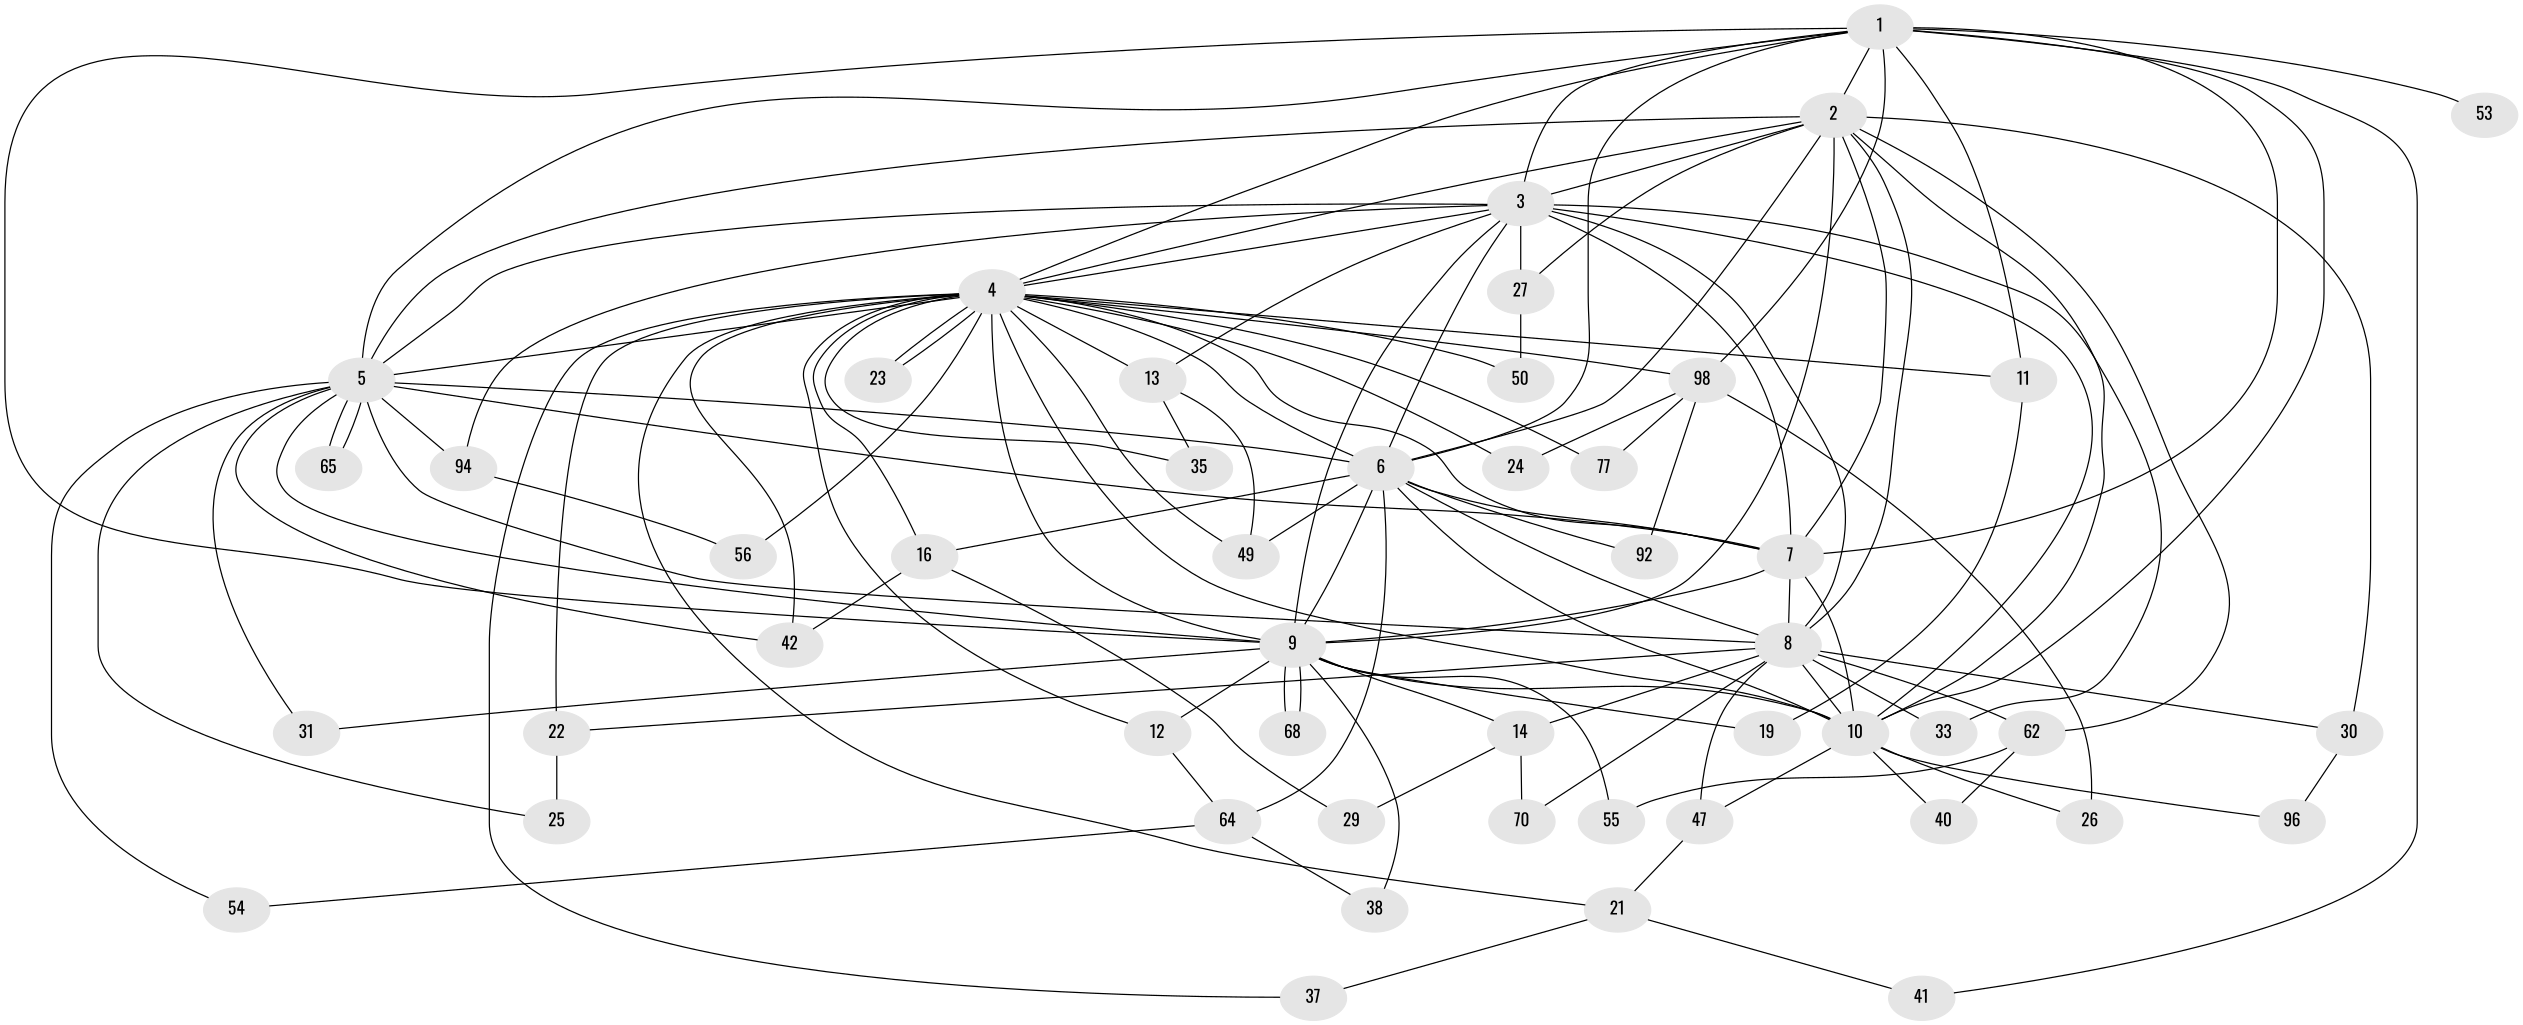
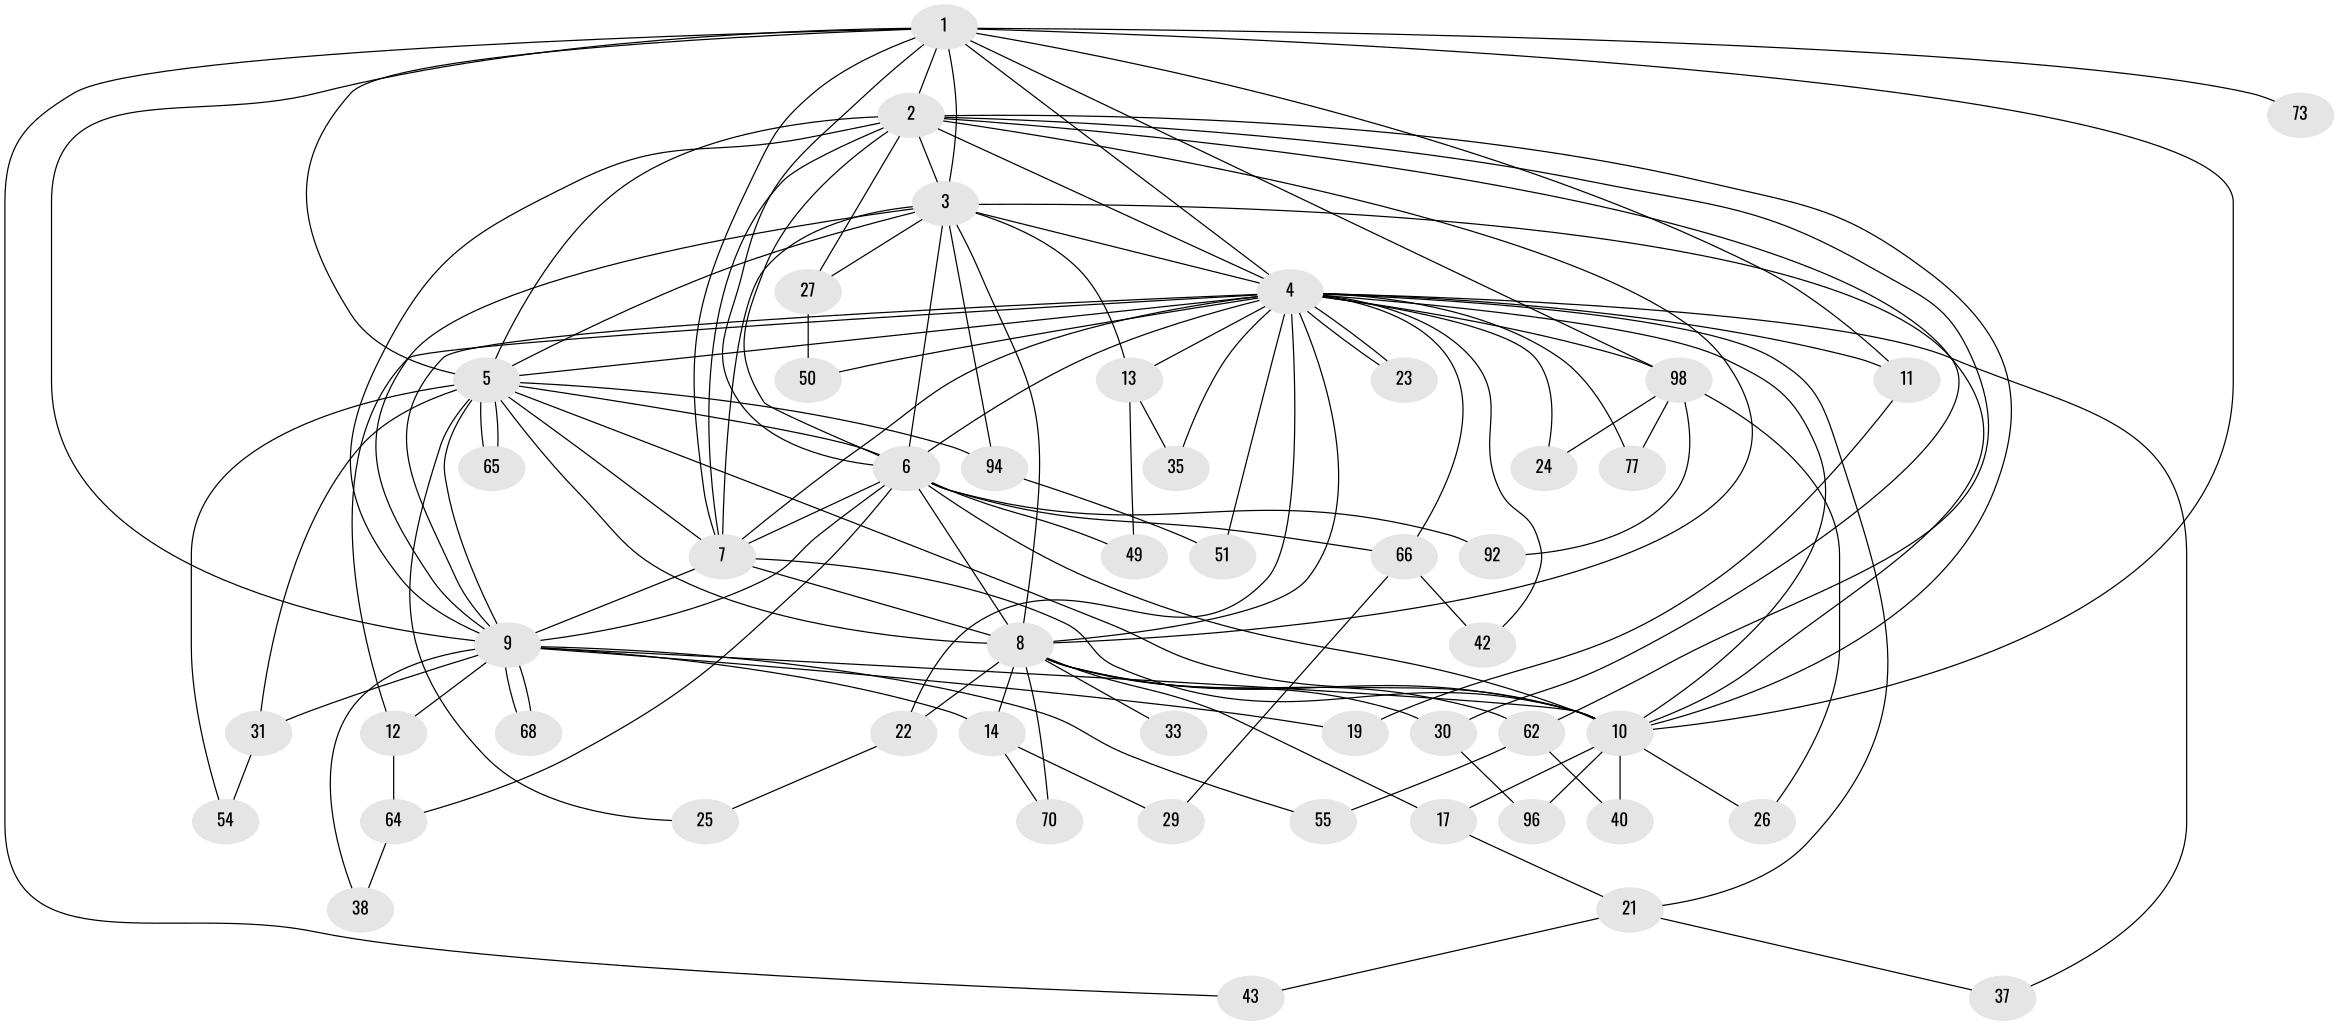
(2485, 115) -> (2301, 115)
(2048, 306) -> none
(1100, 420) -> (1311, 573)
(743, 557) -> (1223, 557)
(925, 557) -> (1404, 557)
(416, 574) -> (1019, 588)
(1700, 822) -> (1443, 822)
(732, 866) -> (242, 777)
(1922, 998) -> (1251, 998)
